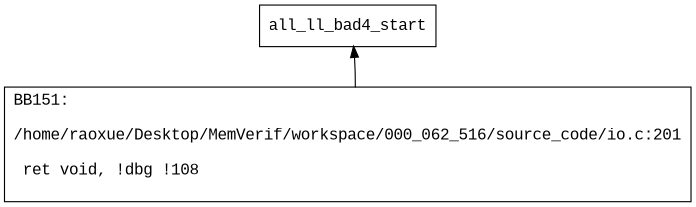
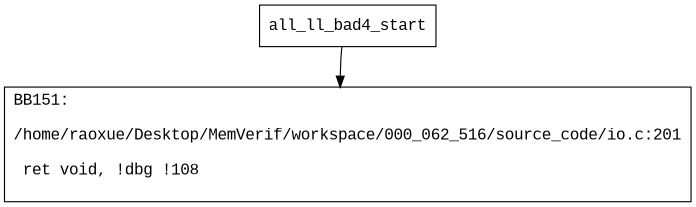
(355, 72) -> (341, 61)
